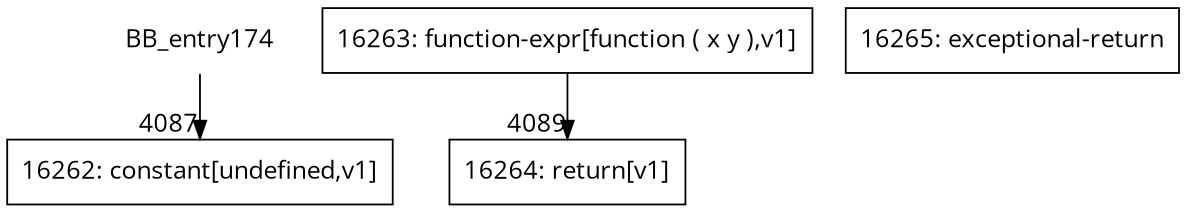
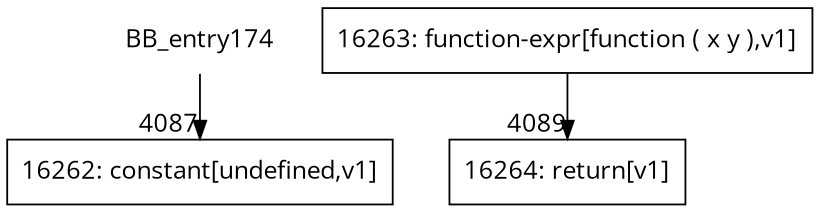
(1012, 41) -> none
